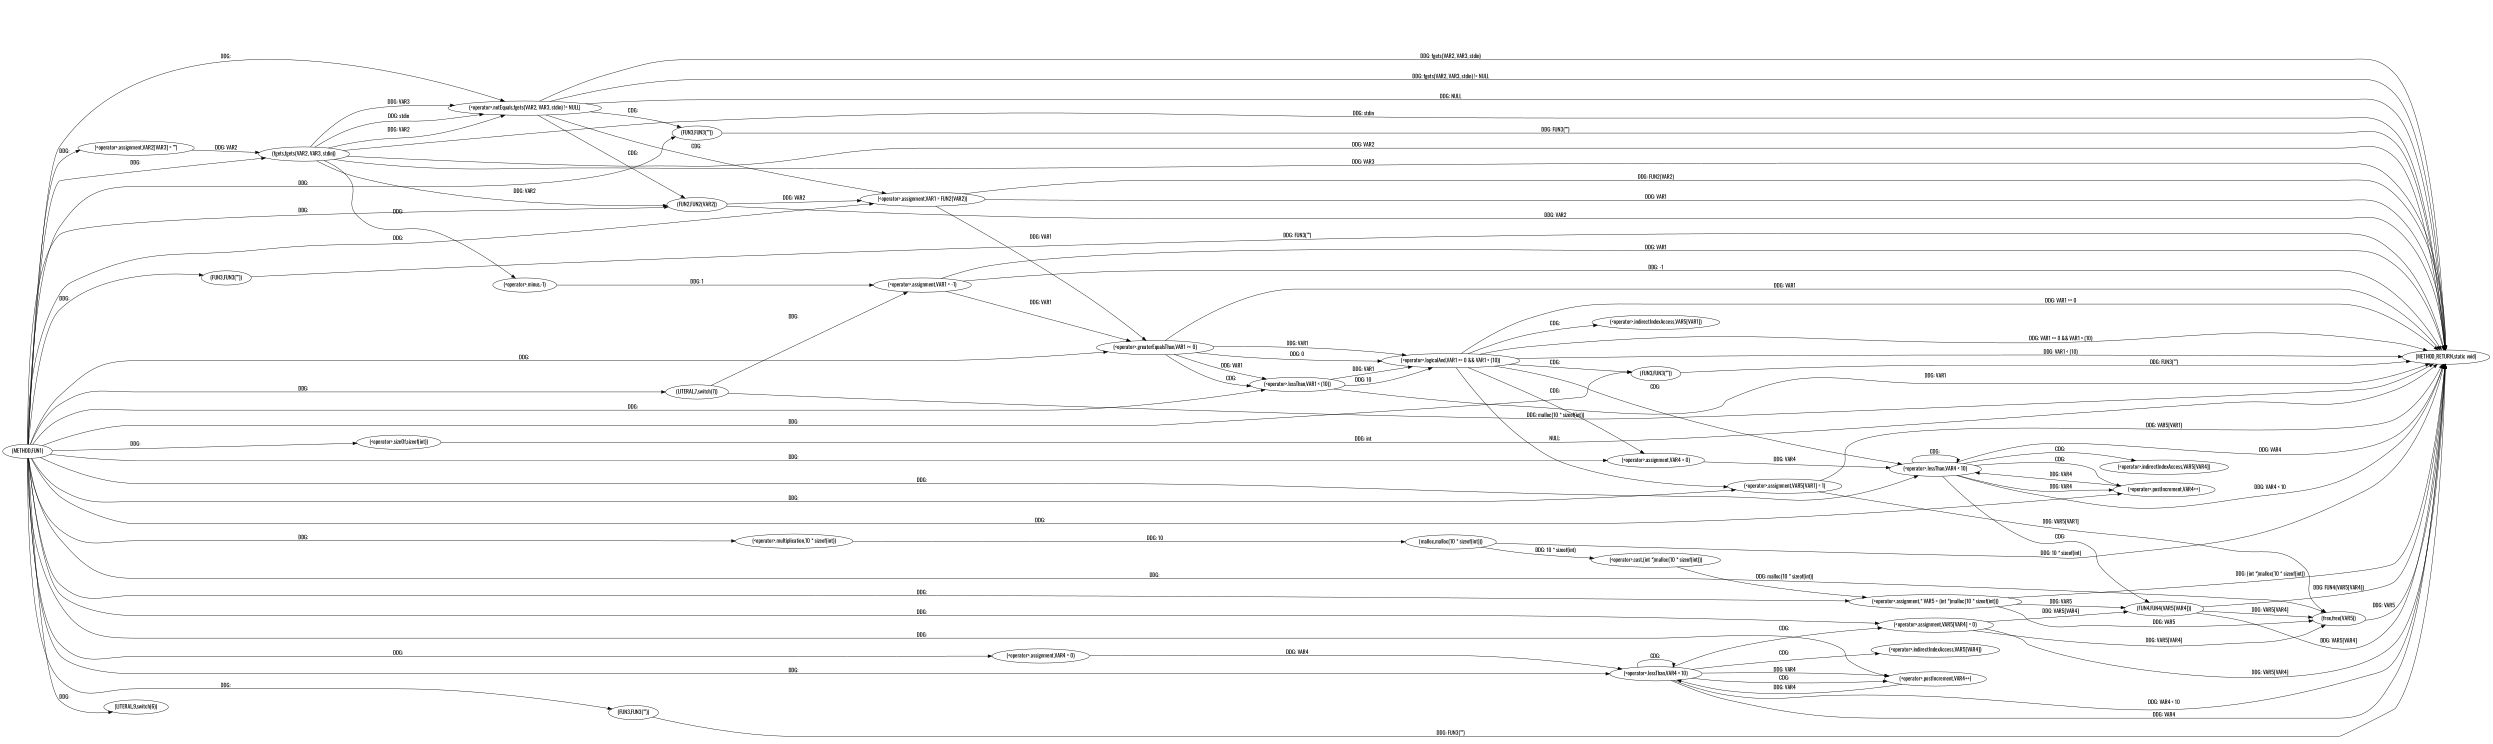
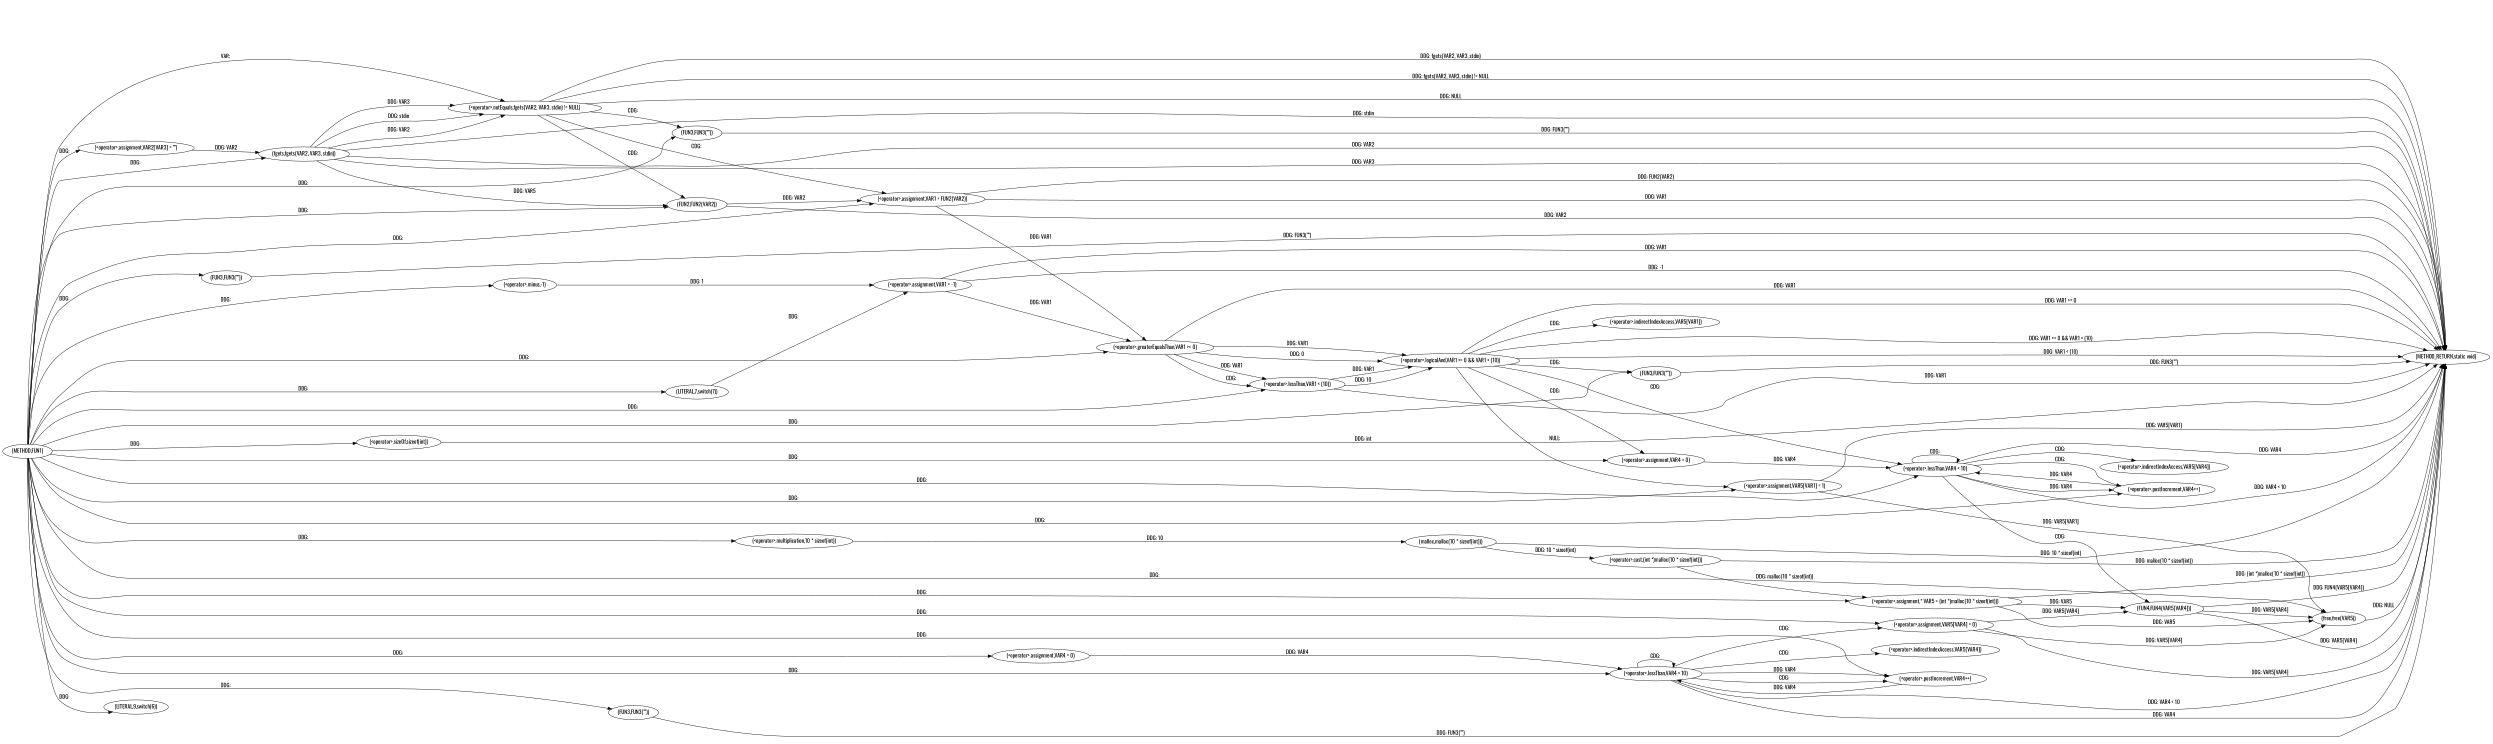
(226, 57) -> (226, 57)
(525, 191) -> (525, 191)
(403, 229) -> (222, 306)
(1538, 419) -> (2152, 564)
(2384, 606) -> (2384, 606)
